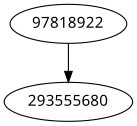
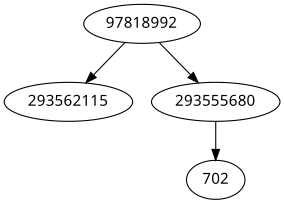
(68, 24) -> (142, 24)
none -> (68, 102)
none -> (216, 180)
